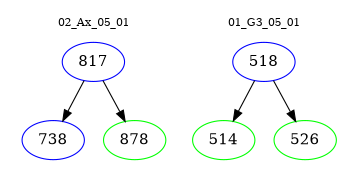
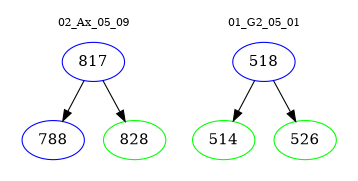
(94, 23) -> (94, 23)
(264, 23) -> (264, 23)
(53, 140) -> (53, 140)
(135, 140) -> (135, 140)
